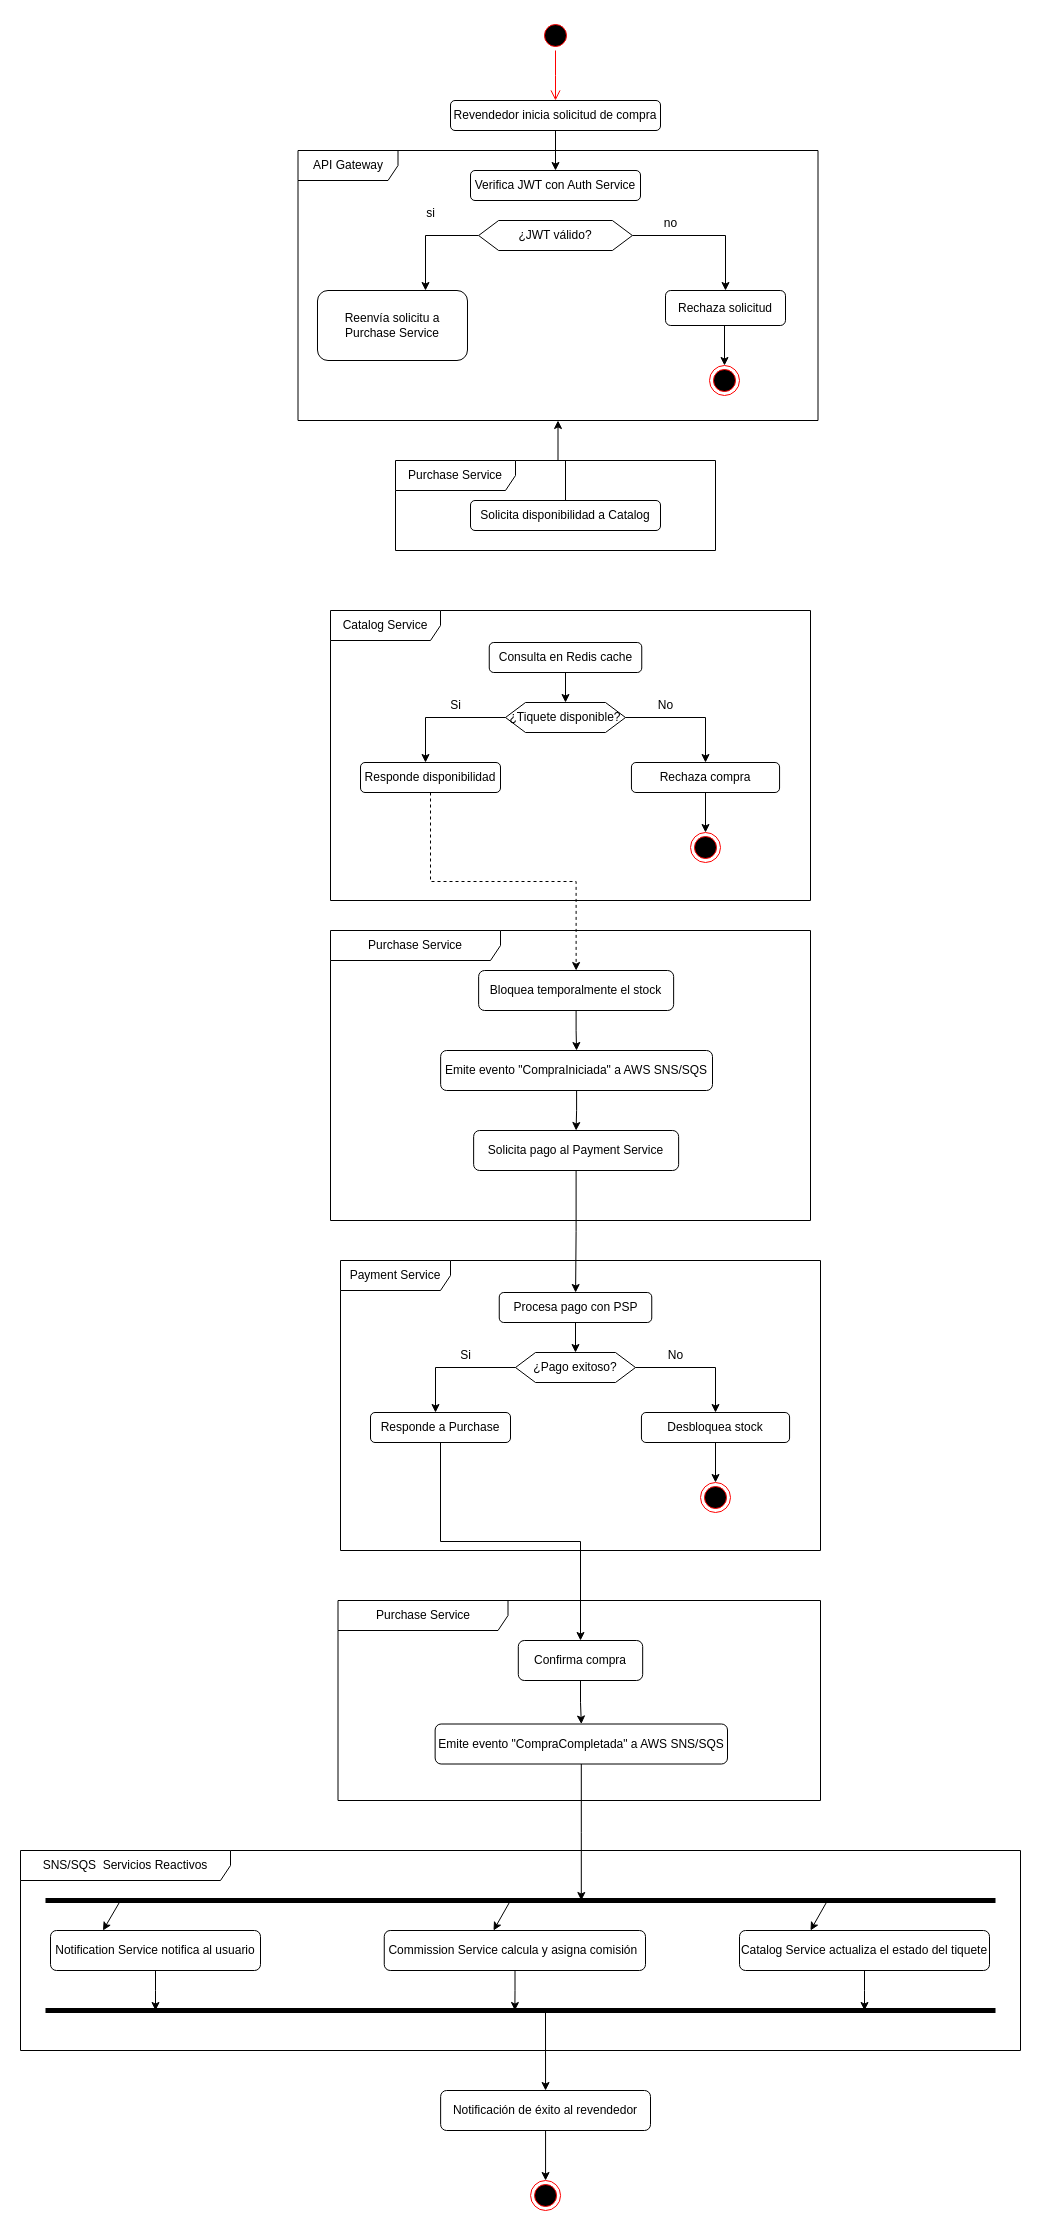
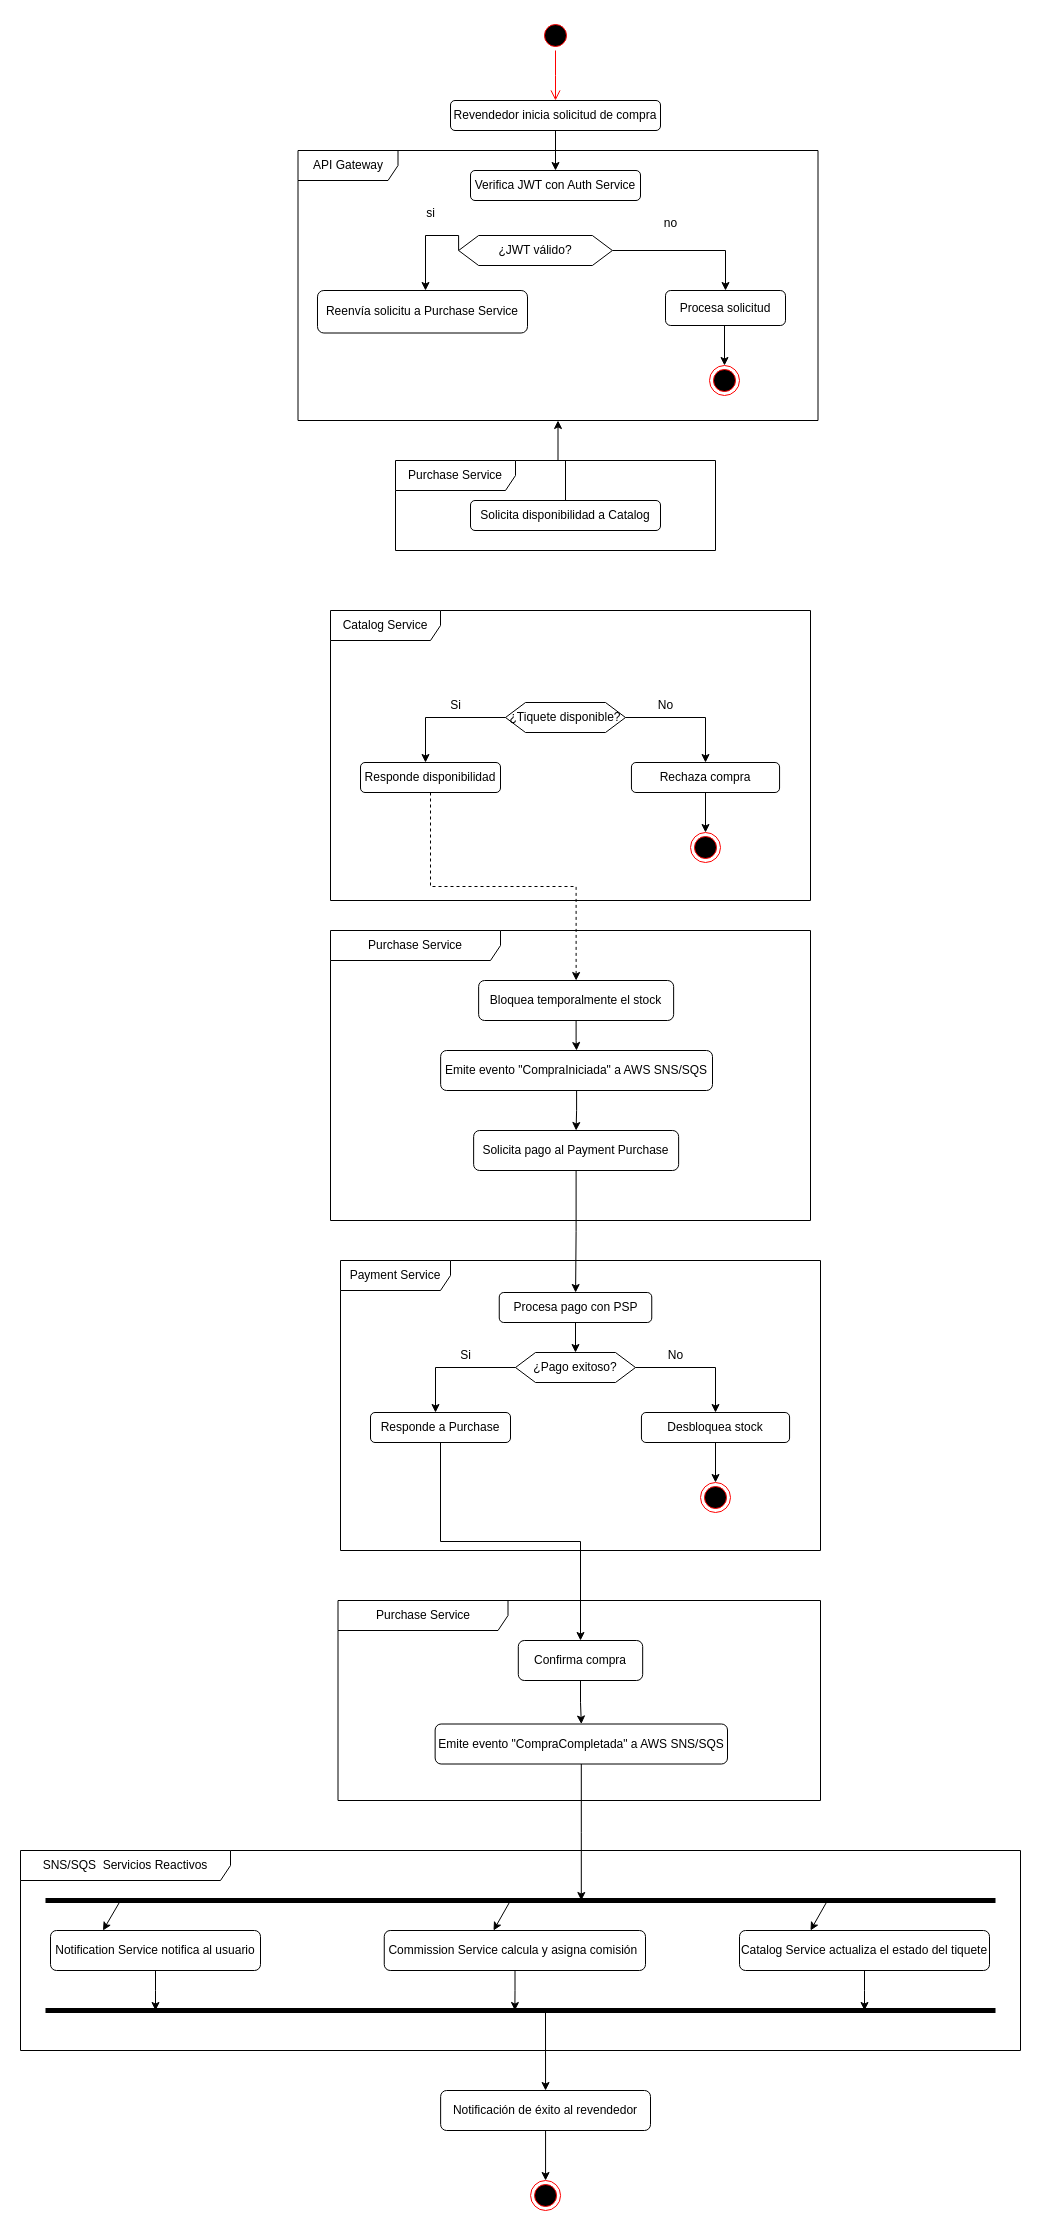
(556, 236) -> (536, 251)
(726, 309) -> (726, 309)
(392, 326) -> (422, 312)
(566, 658) -> none
(566, 684) -> none
(576, 991) -> (576, 1001)
(576, 1151) -> (576, 1151)
